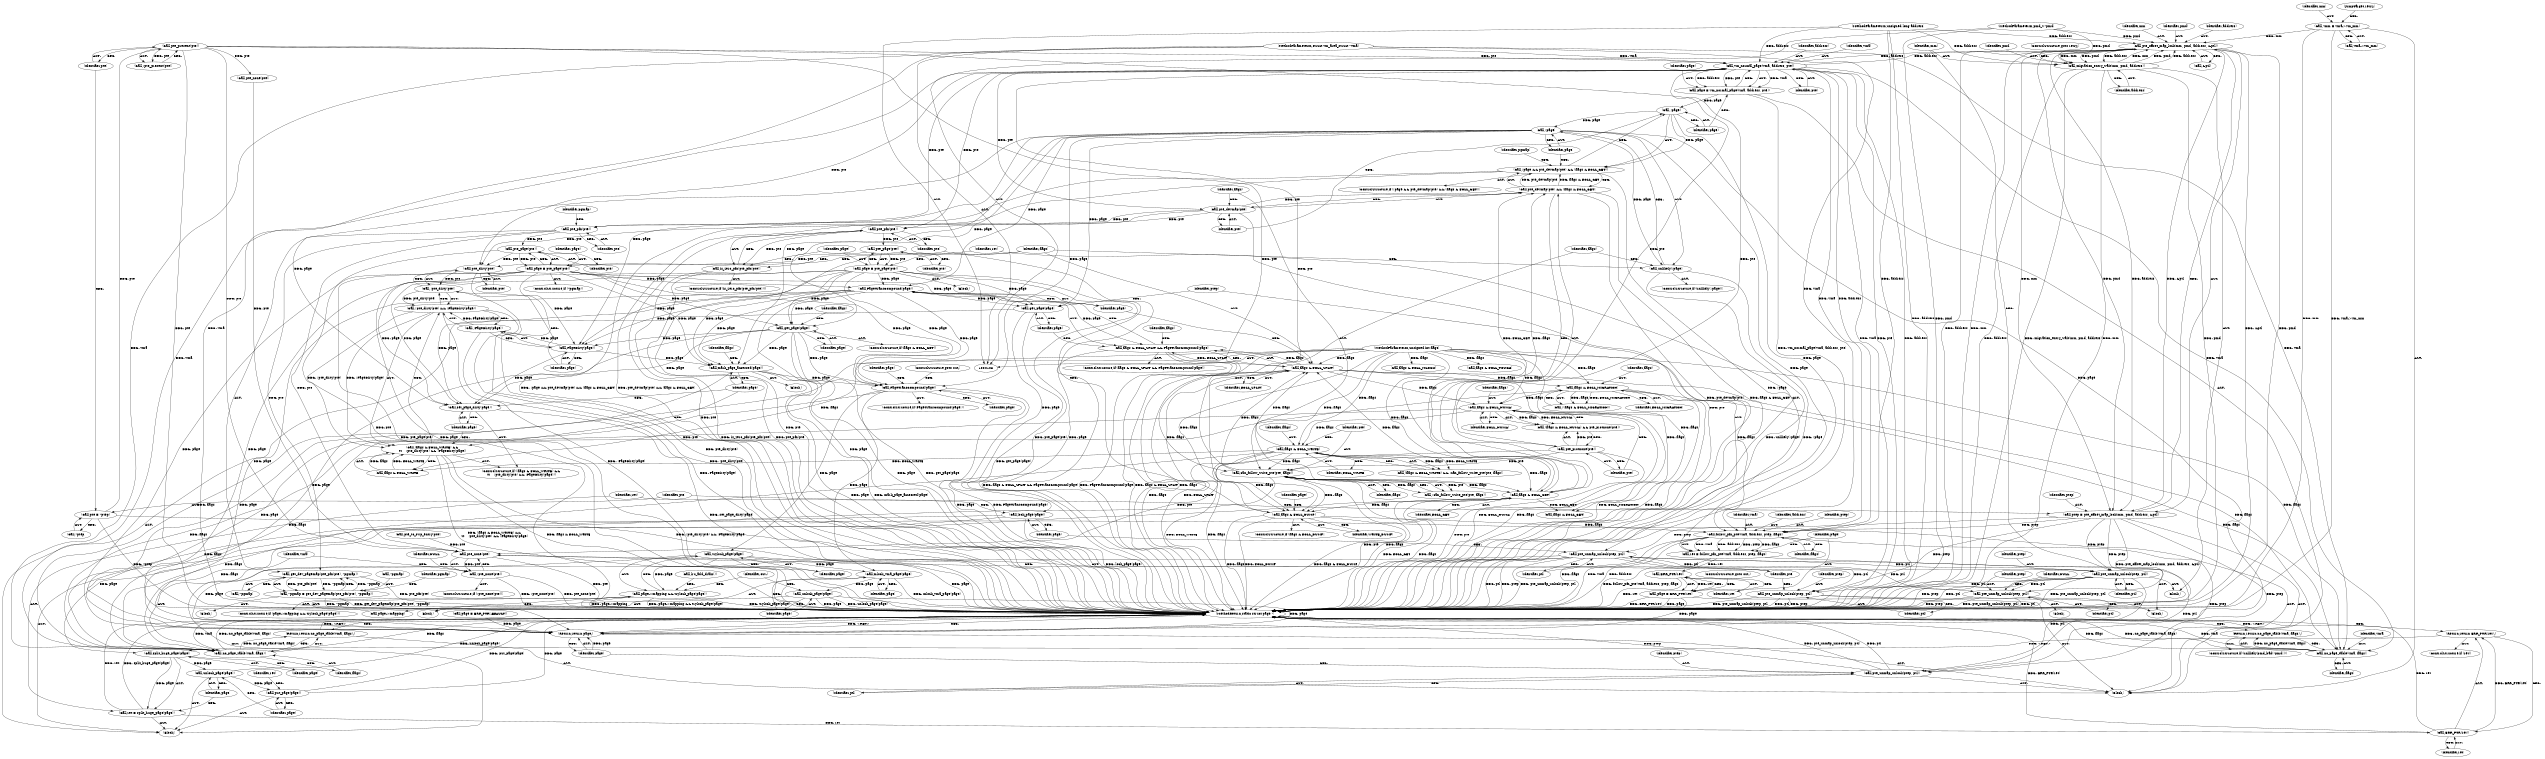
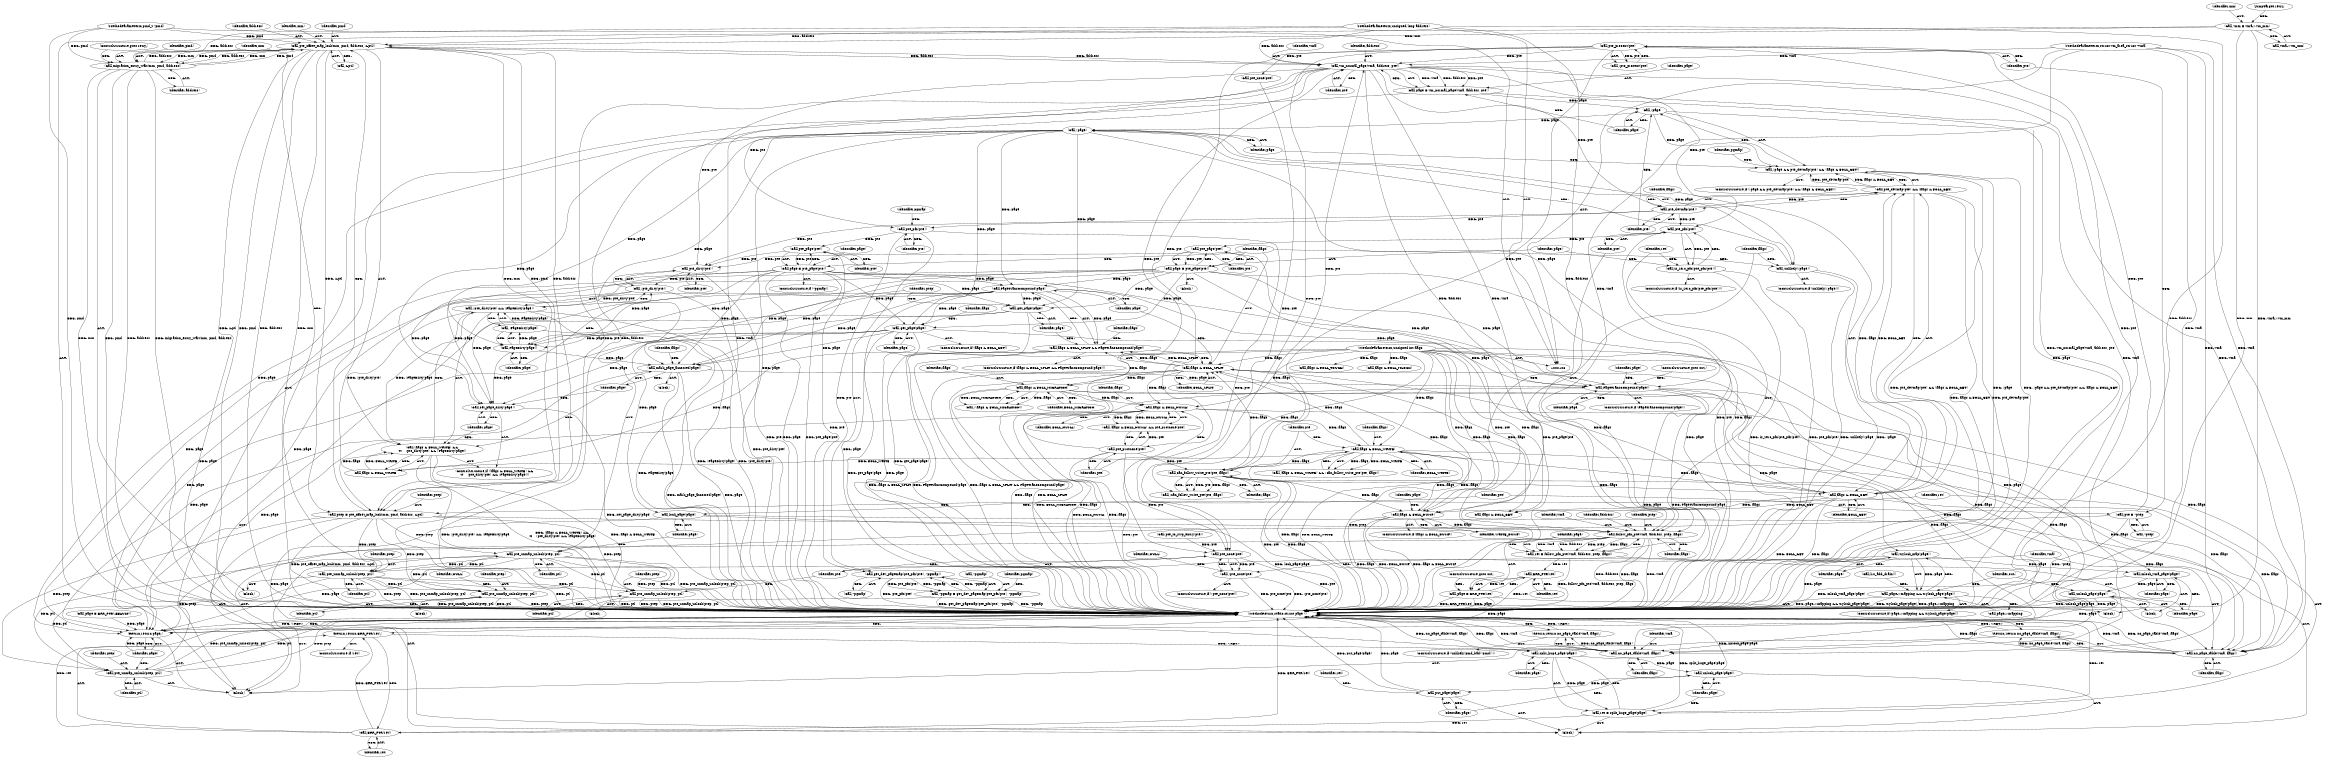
(1317, 412) -> (1283, 415)
(1708, 414) -> none
none -> (1626, 547)
(724, 555) -> (1911, 555)
none -> (1604, 676)
